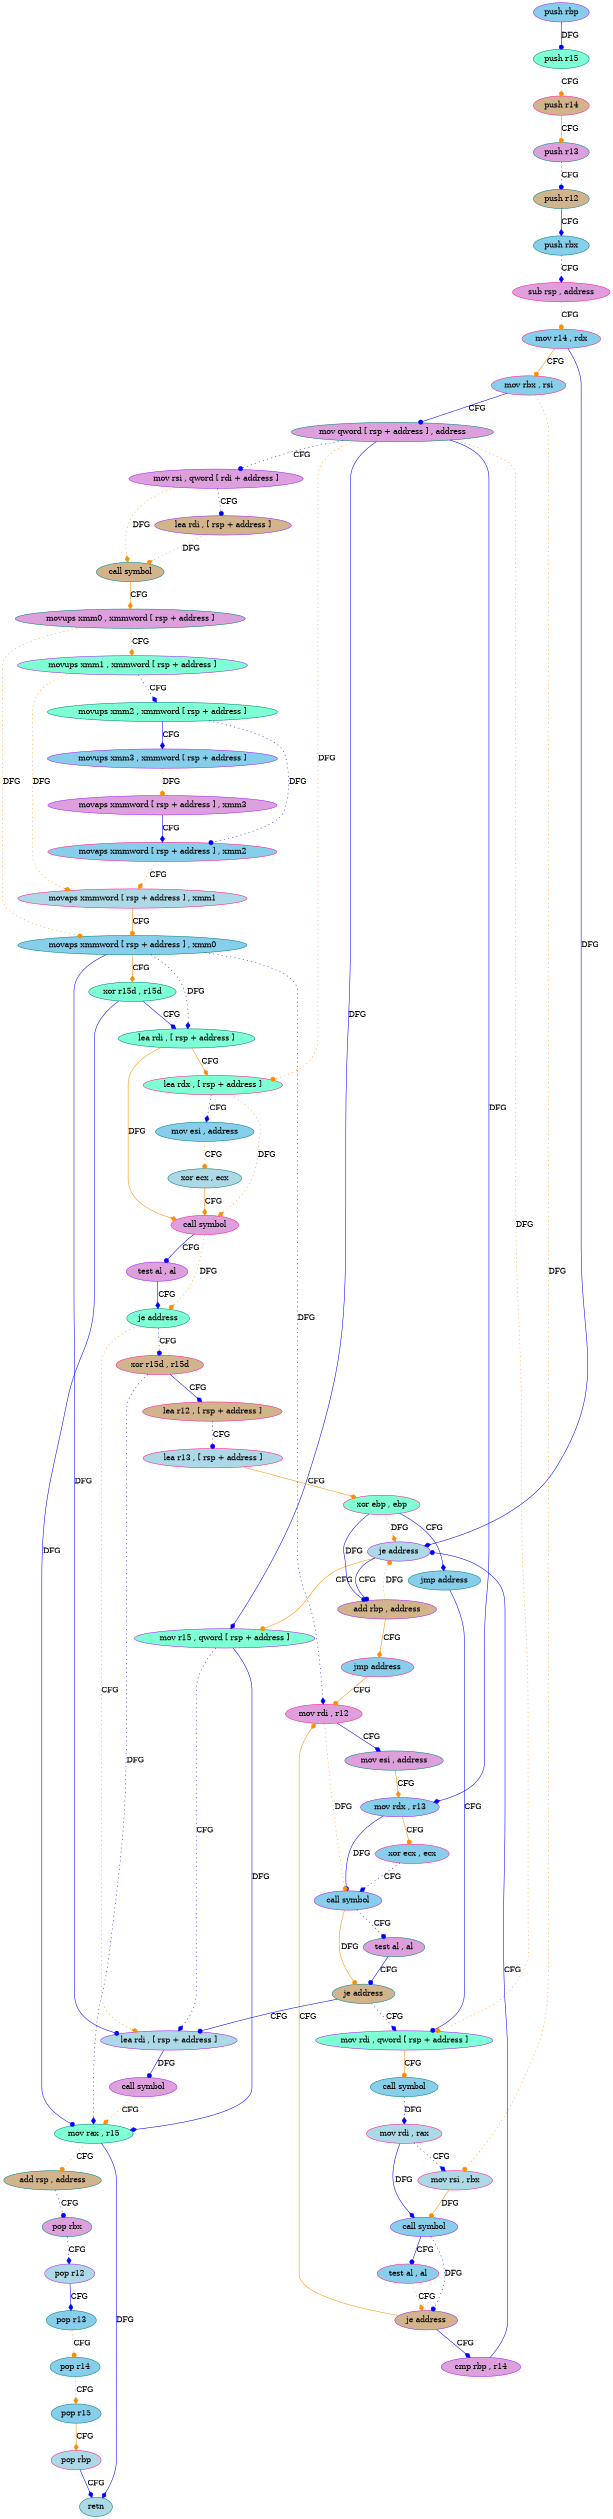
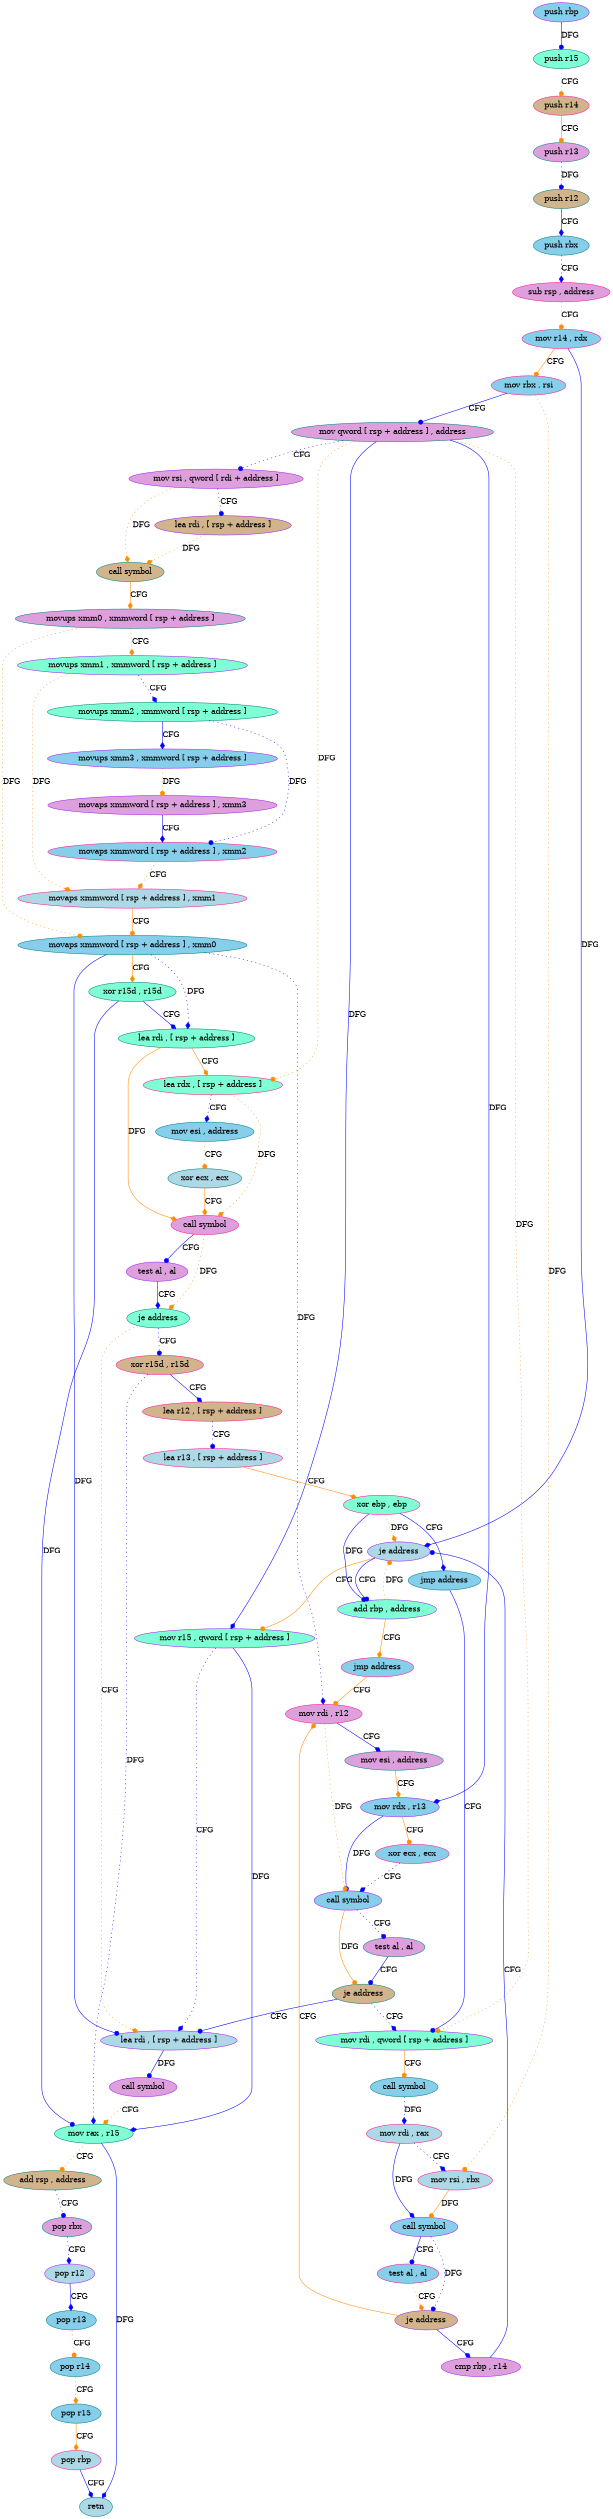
(570, 176) -> (570, 176)
(387, 1609) -> (387, 1609)
